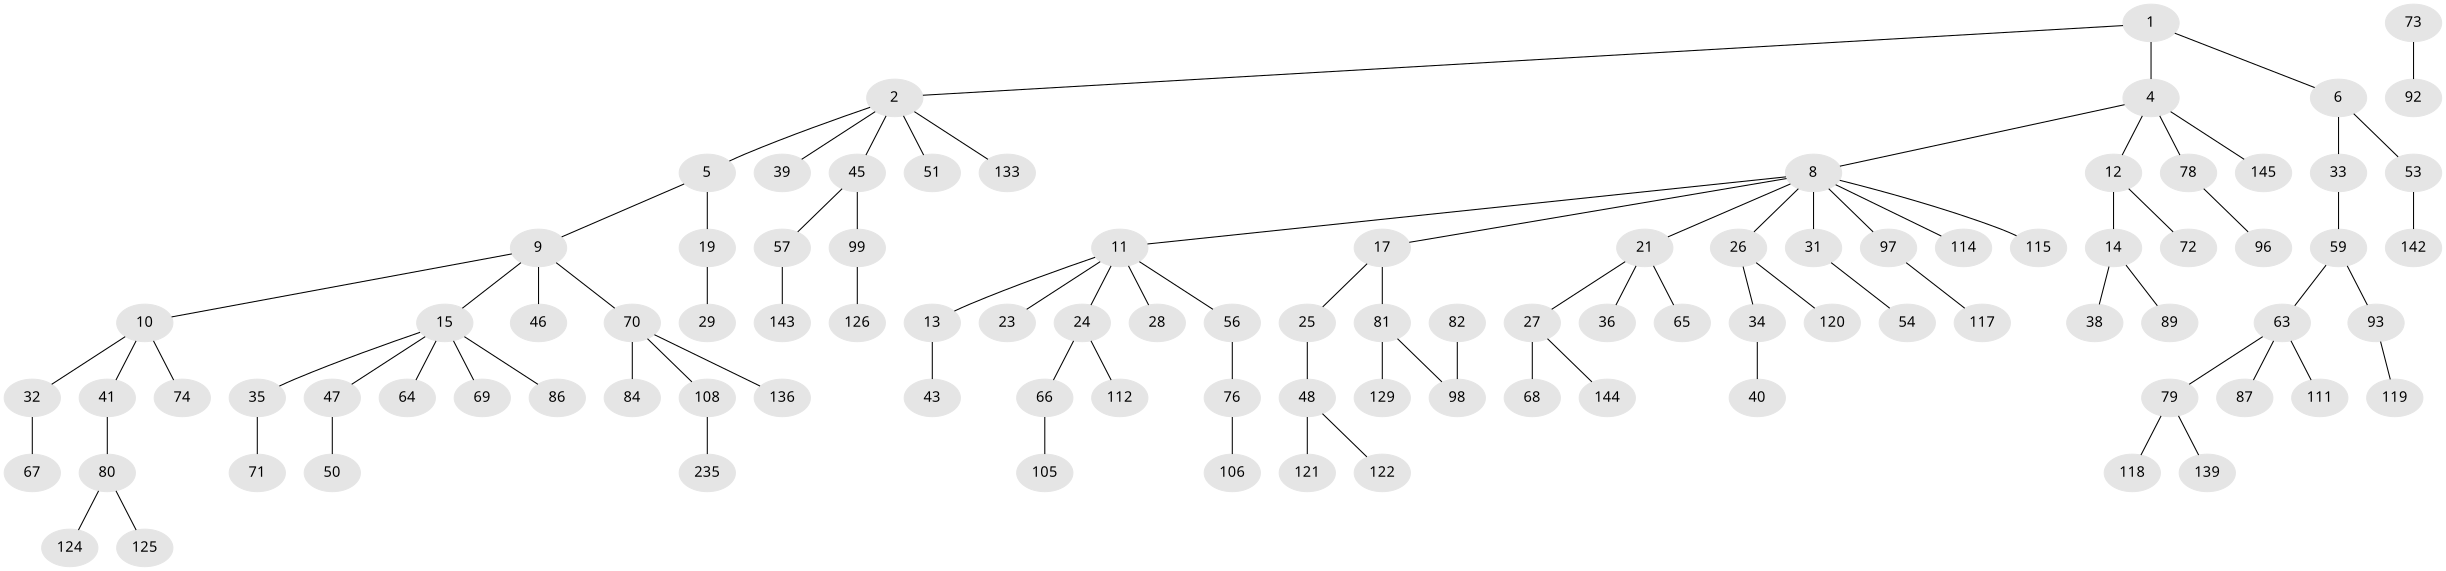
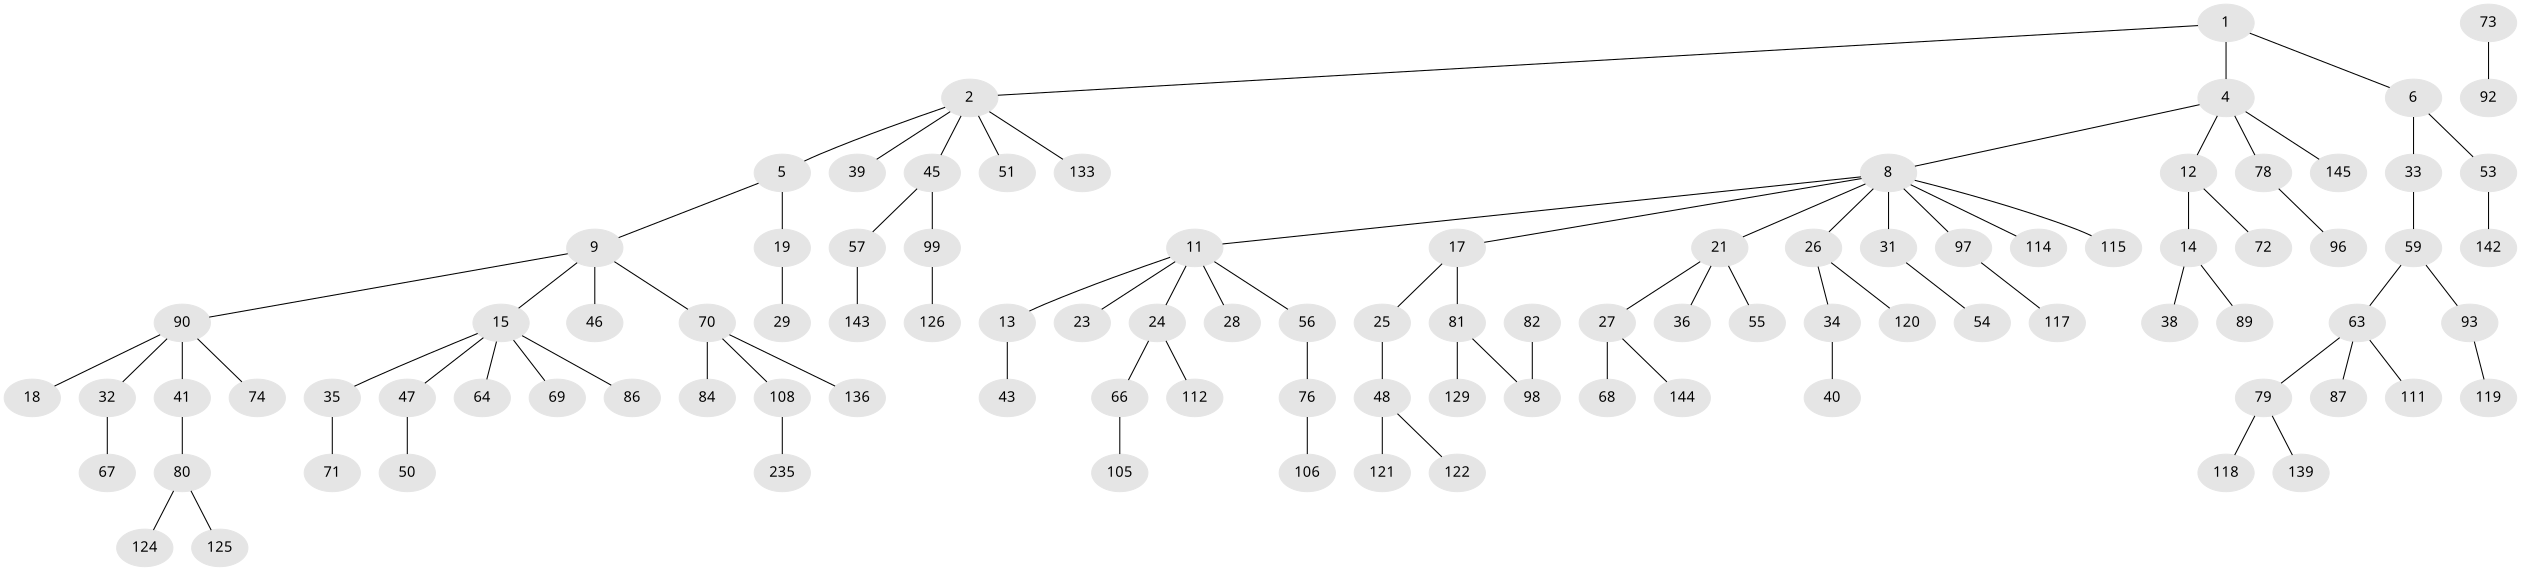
(145, 323) -> (182, 323)
(1682, 323) -> (1757, 323)
none -> (32, 398)
